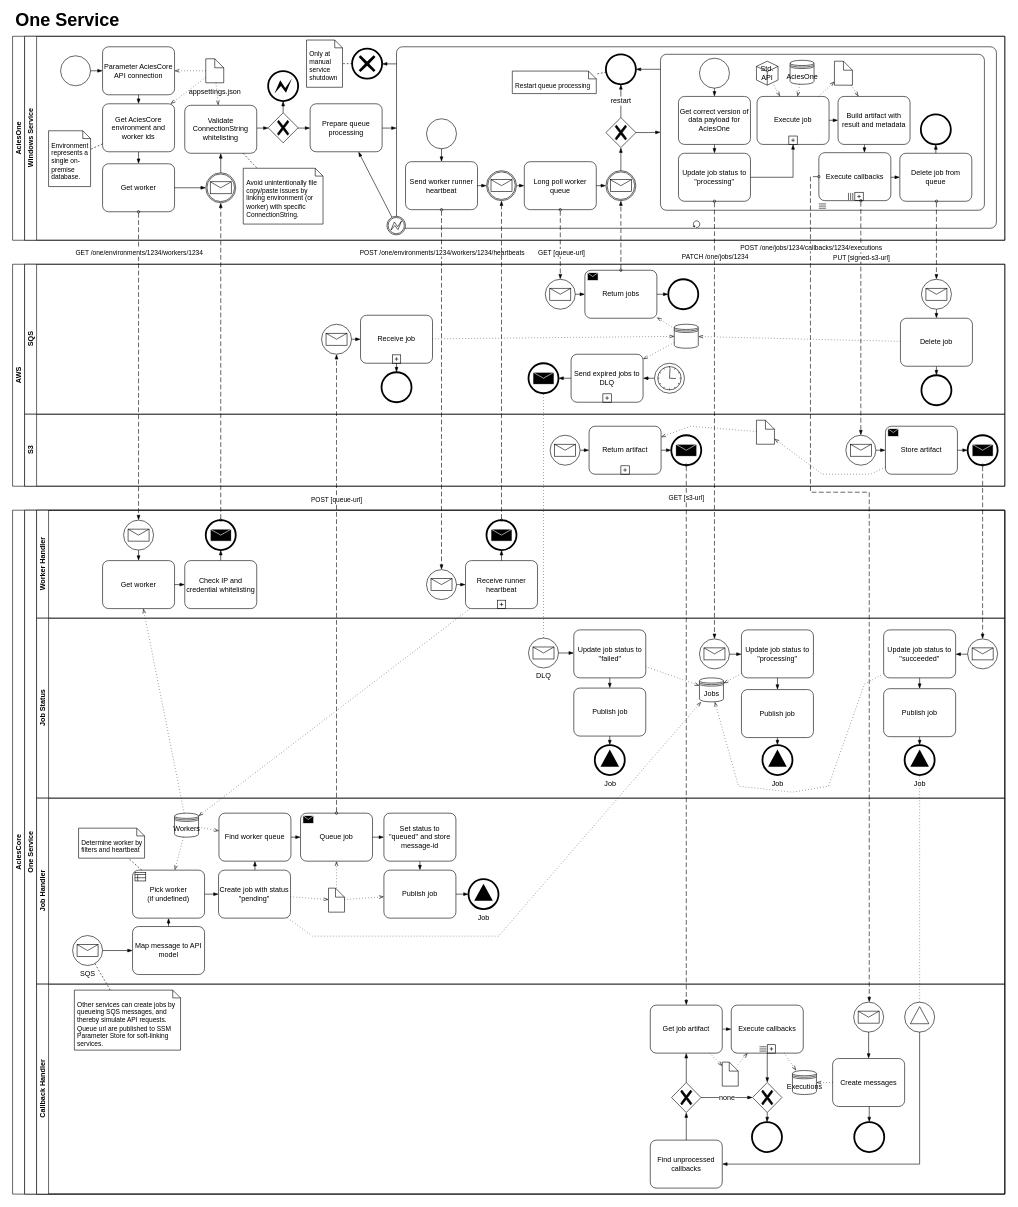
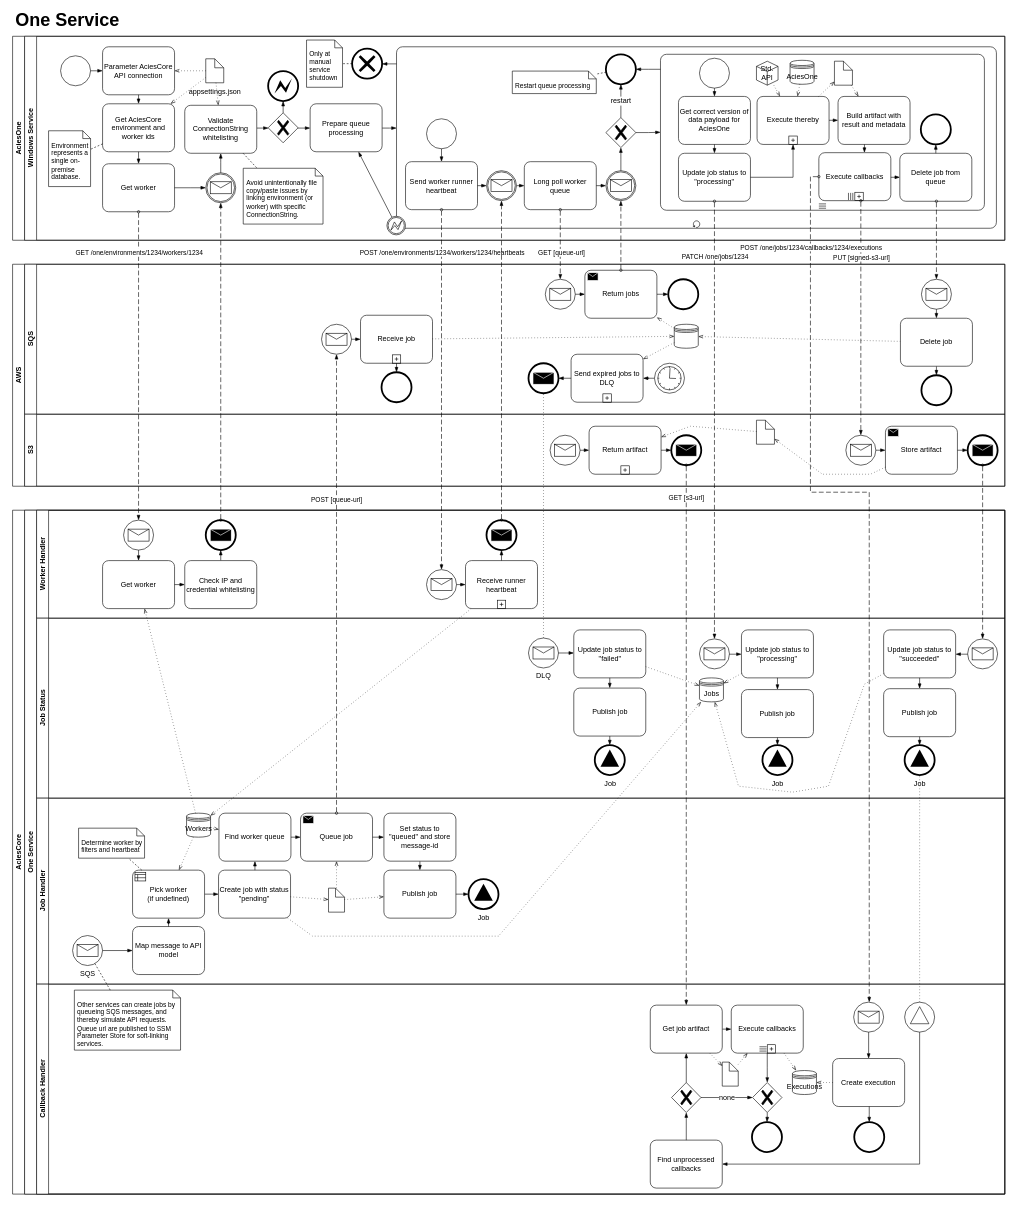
(793, 120) -> (793, 120)
(186, 825) -> (198, 825)
(869, 1083) -> (869, 1083)
